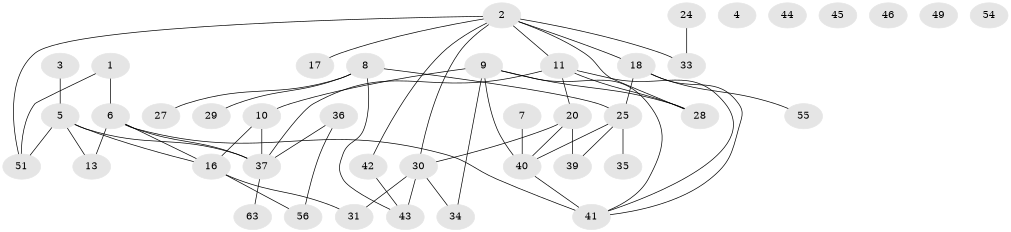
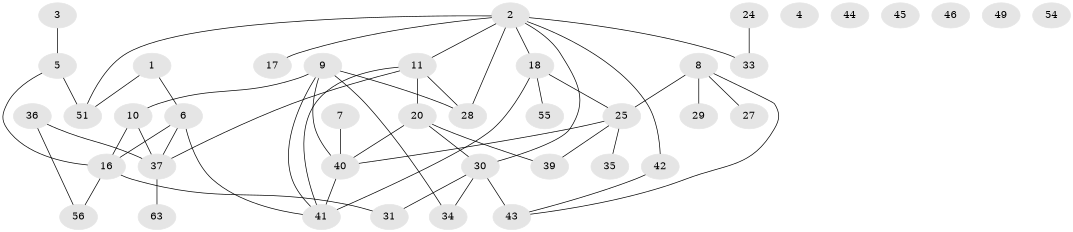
(148, 141) -> none
(92, 167) -> none
